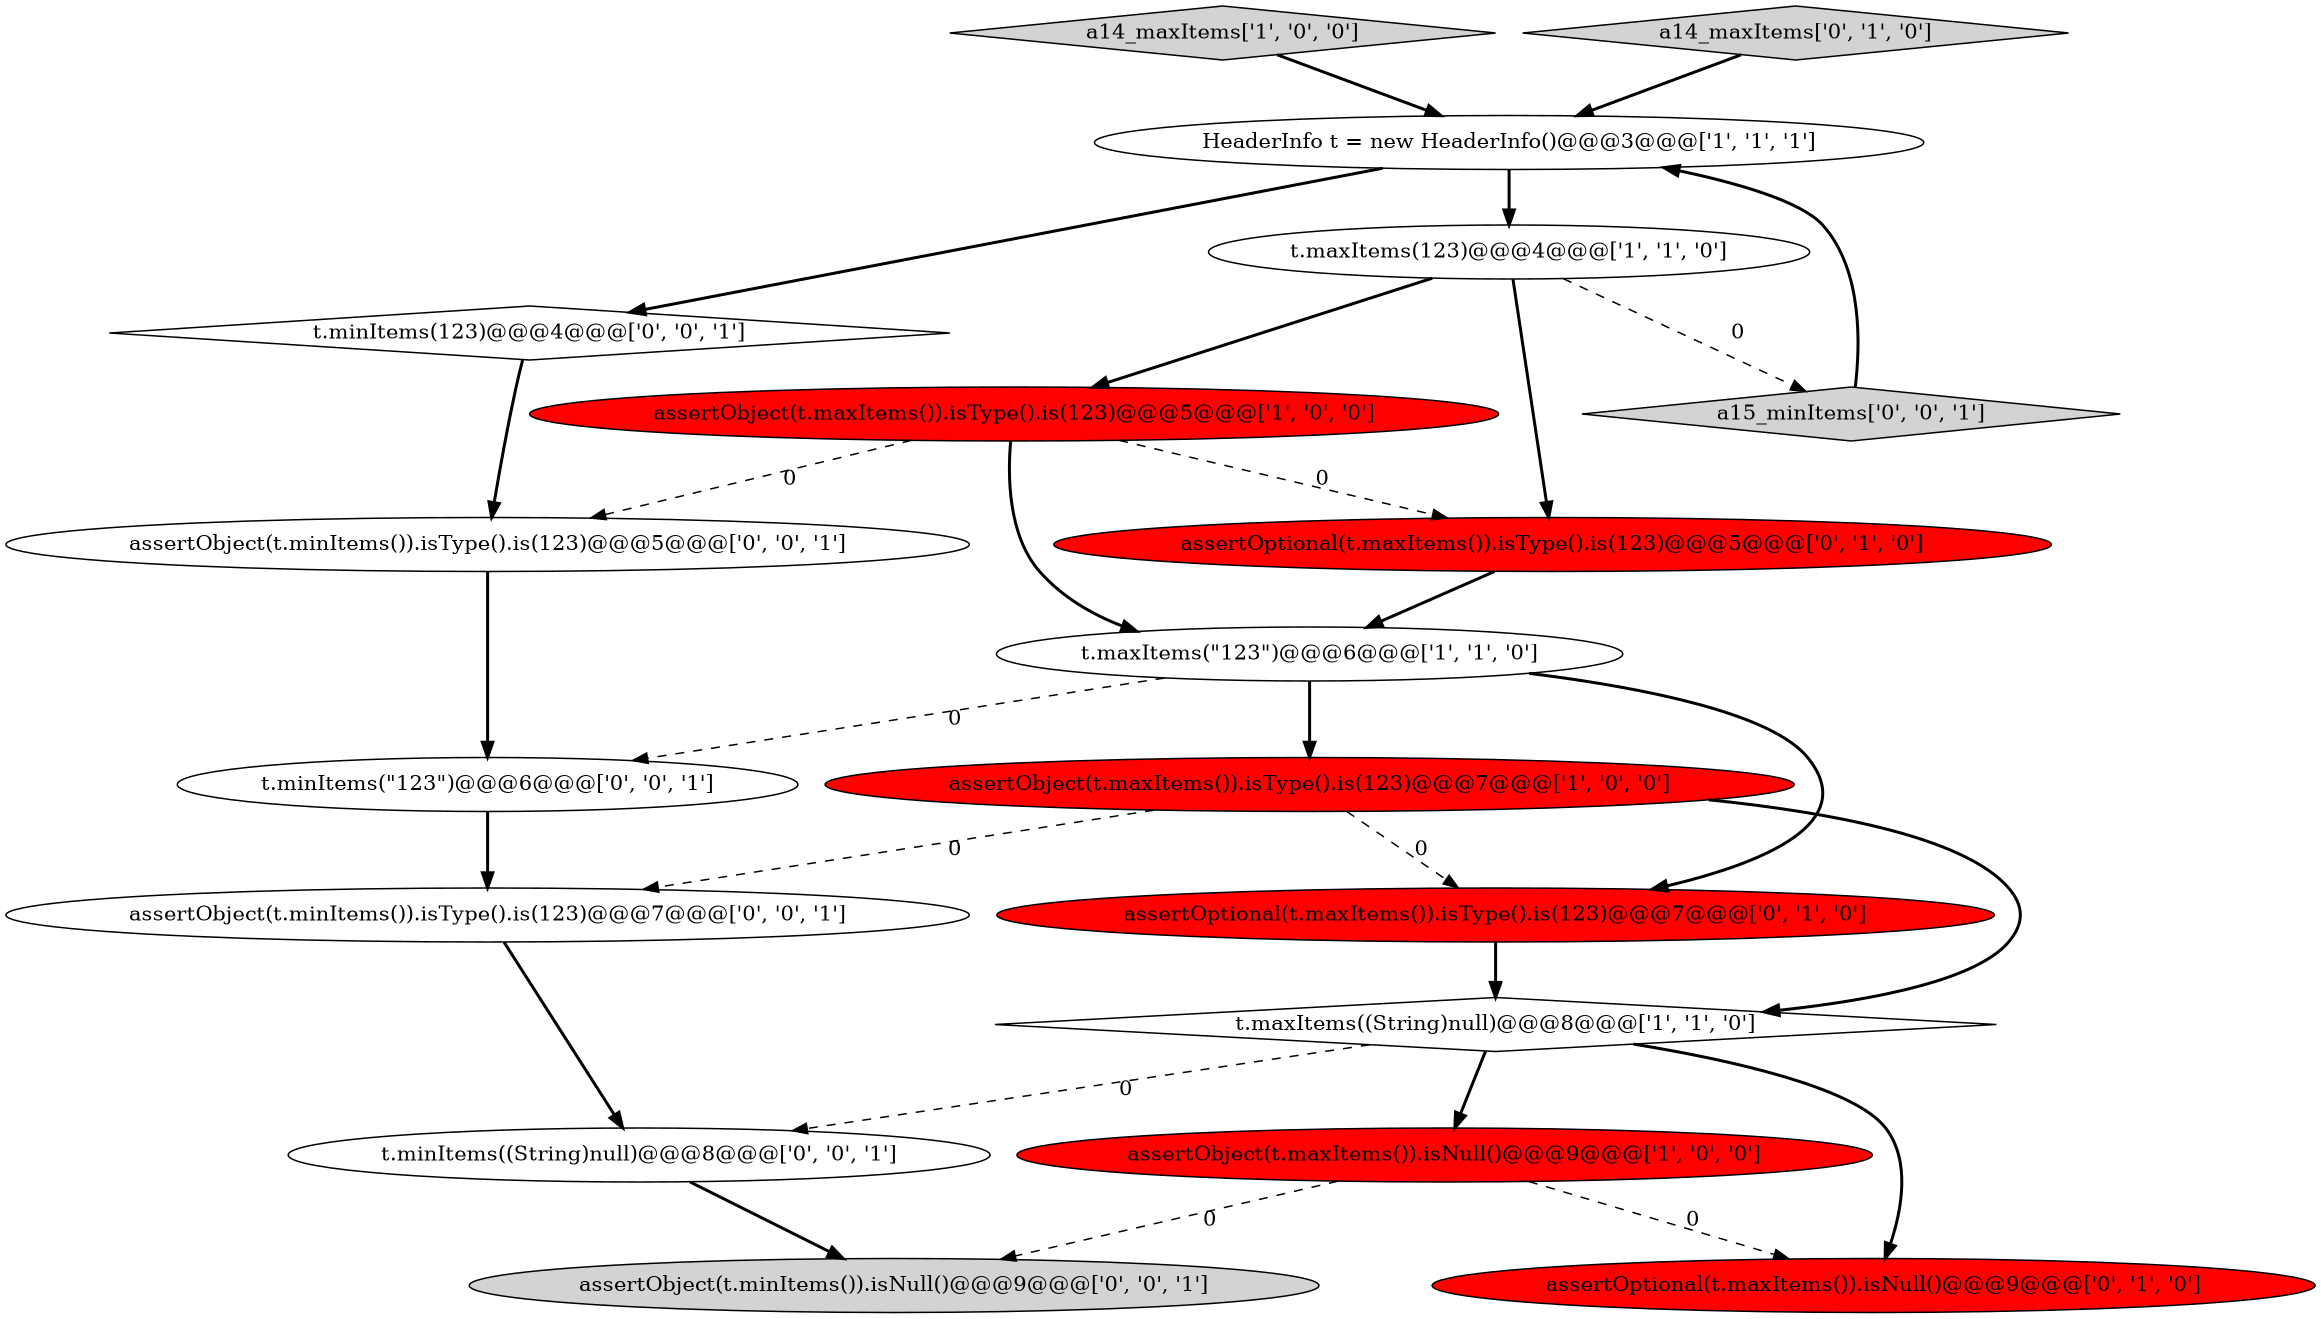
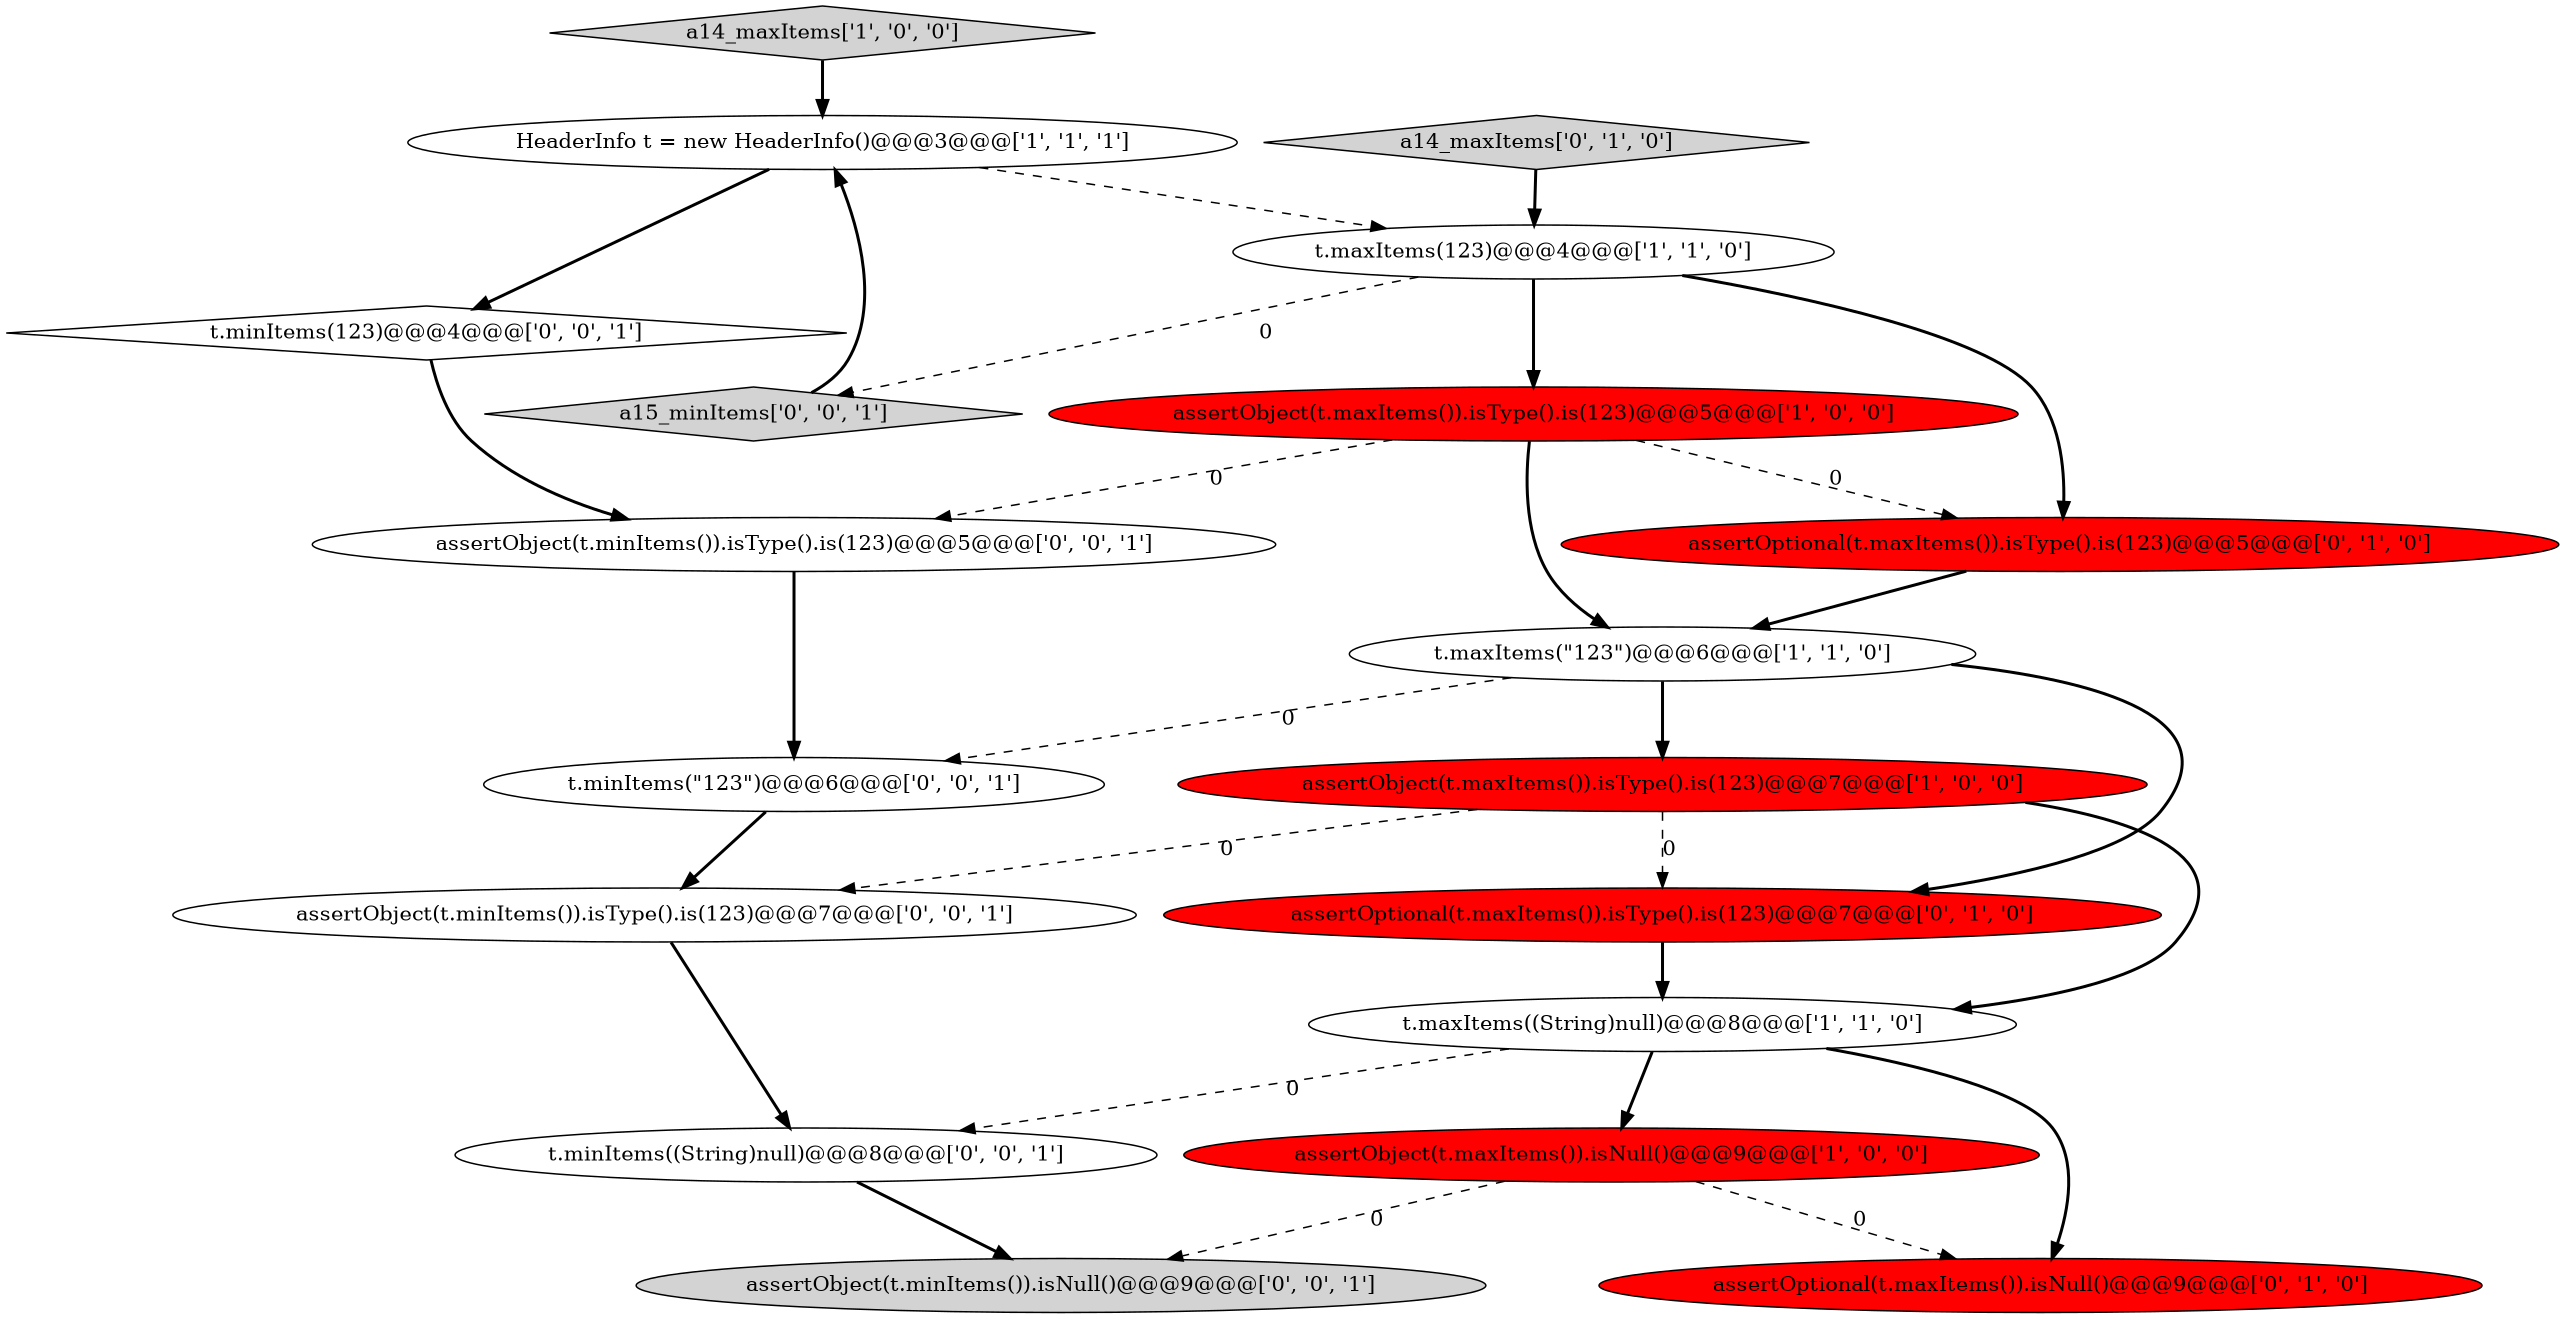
(1666, 83) -> (1535, 190)
(1509, 190) -> (1175, 197)
(1496, 1024) -> (1662, 1024)
